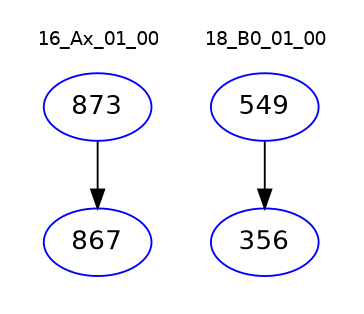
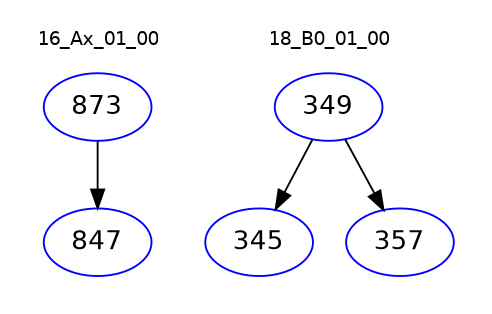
(265, 107) -> (329, 107)
(98, 242) -> (98, 242)
none -> (259, 242)
(265, 242) -> (400, 242)
